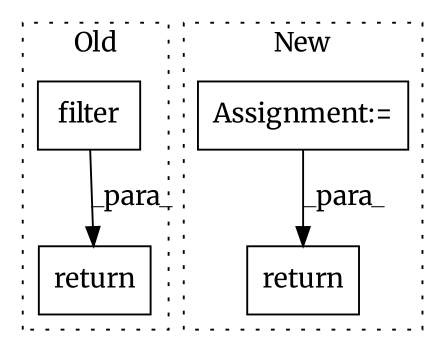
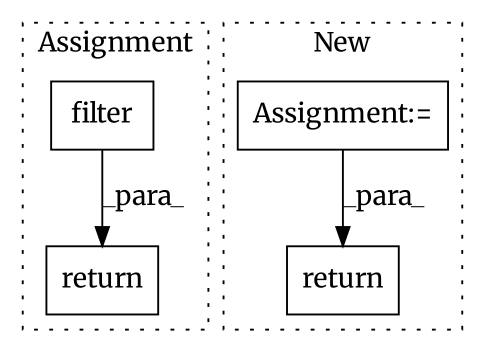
(96, 45) -> (116, 45)
